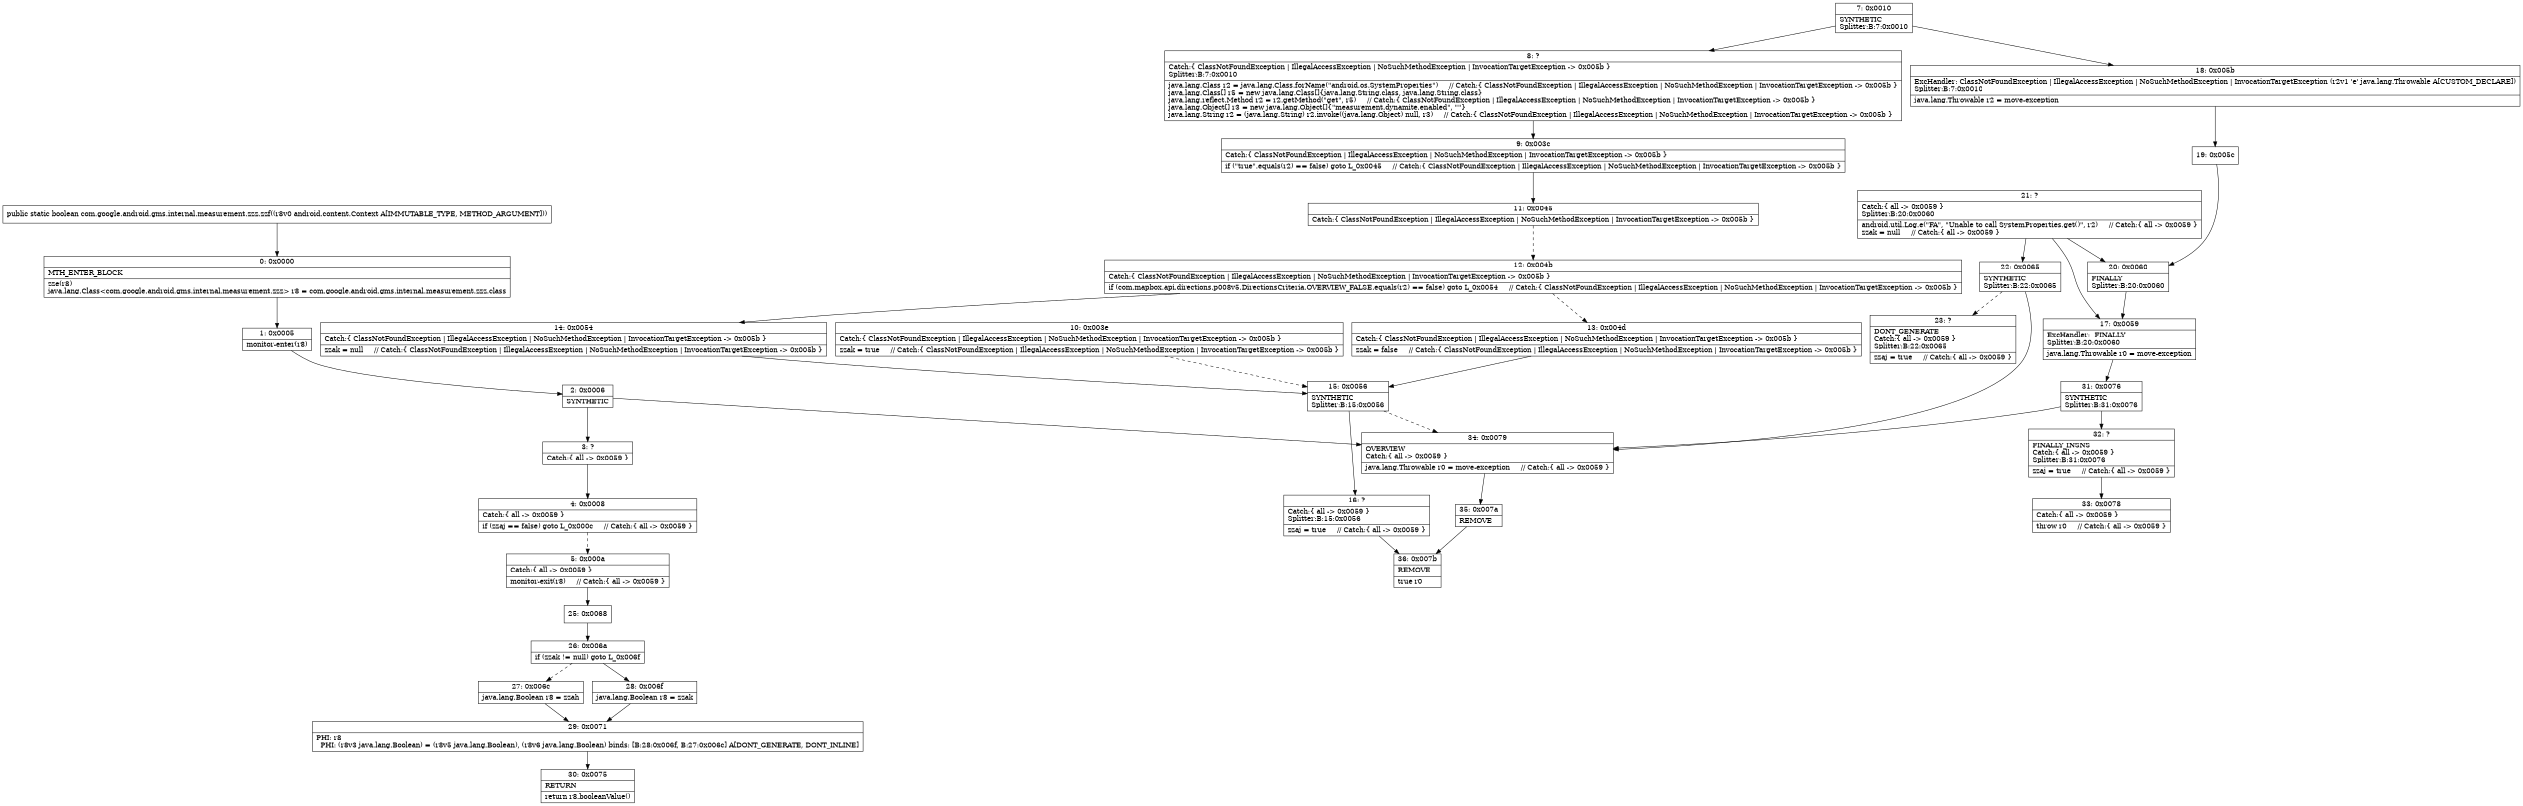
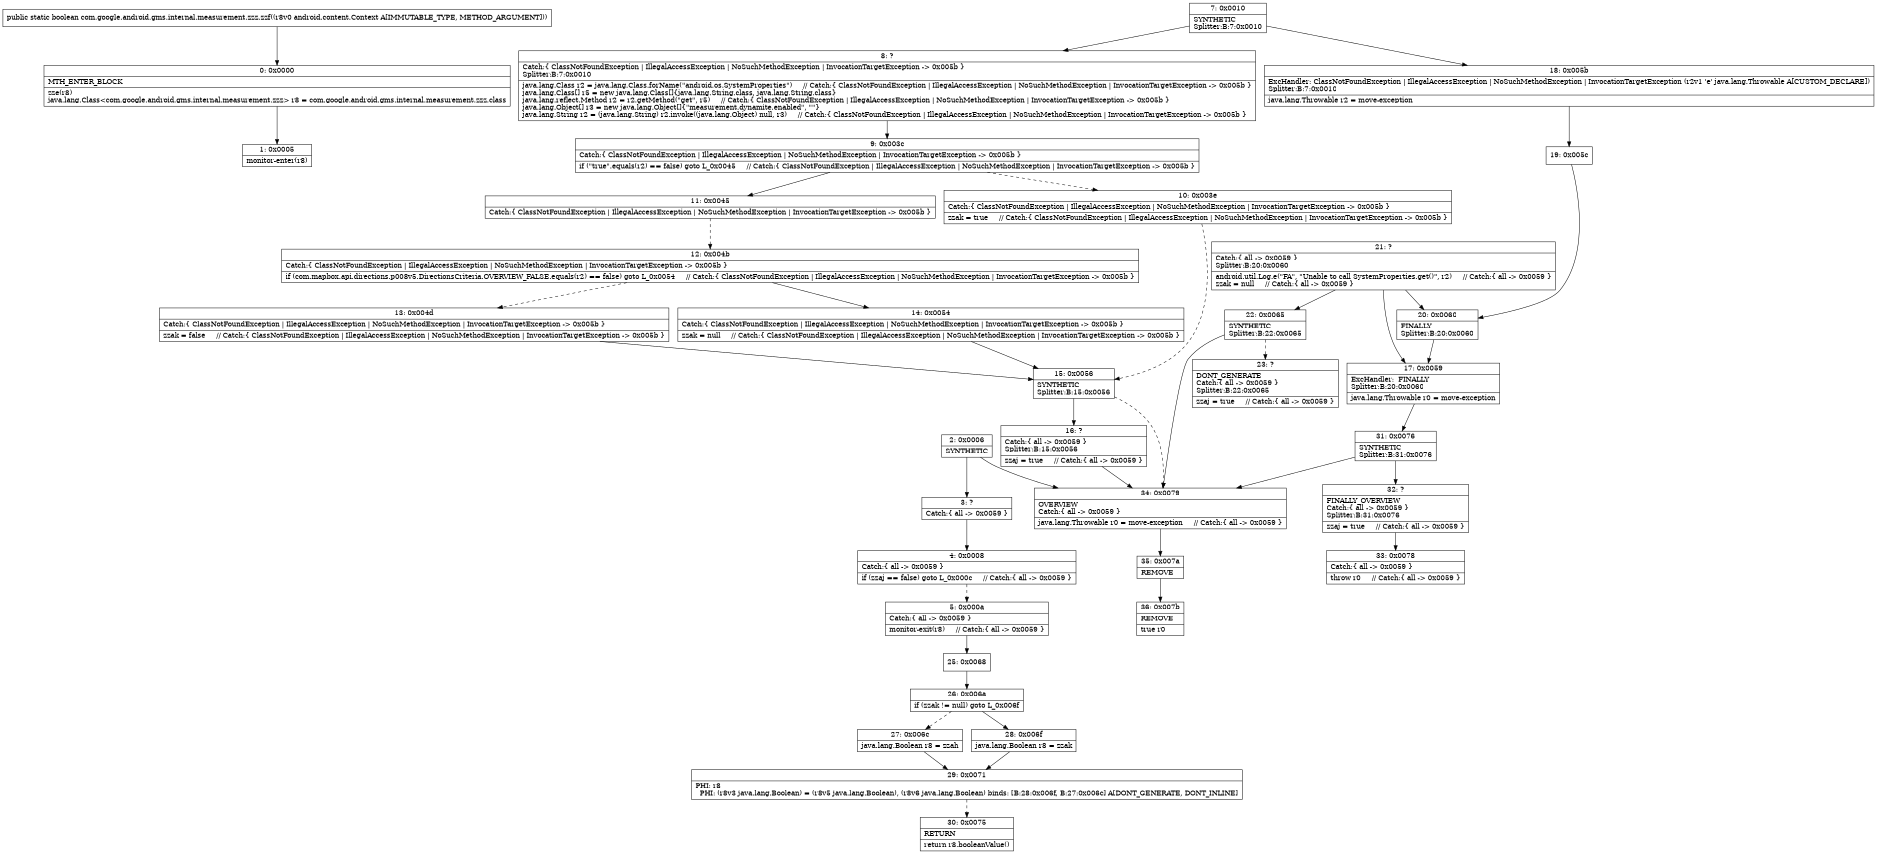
none -> (1040, 181)
(422, 382) -> none
(2061, 446) -> (1363, 501)
(1387, 543) -> (1115, 476)
(588, 758) -> (967, 806)
